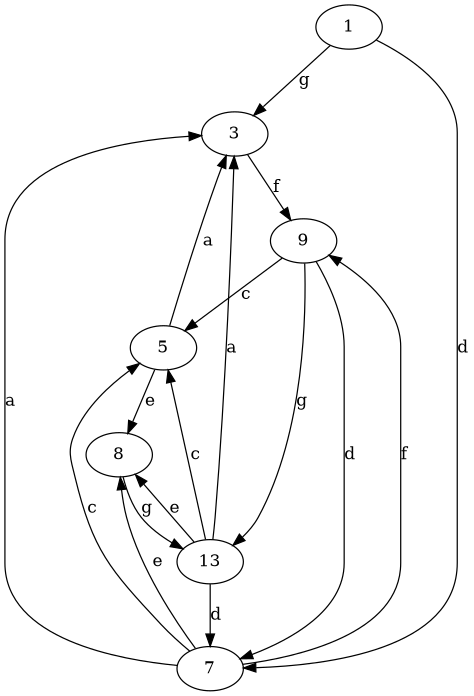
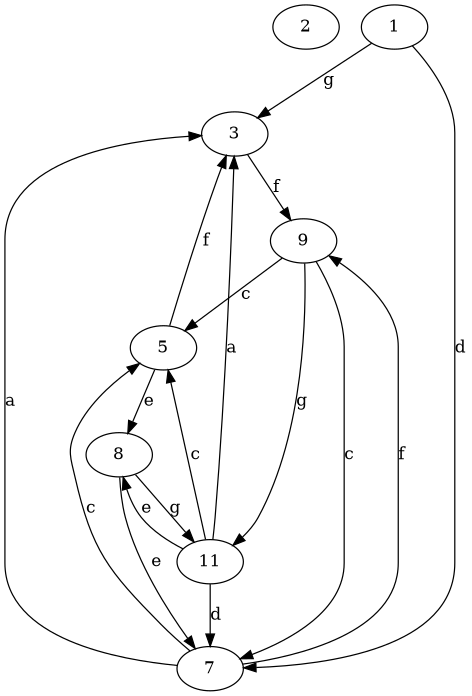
none -> (306, 27)
(208, 241) -> (206, 241)
(350, 455) -> (349, 455)
(210, 562) -> (210, 562)
(149, 573) -> (142, 562)
